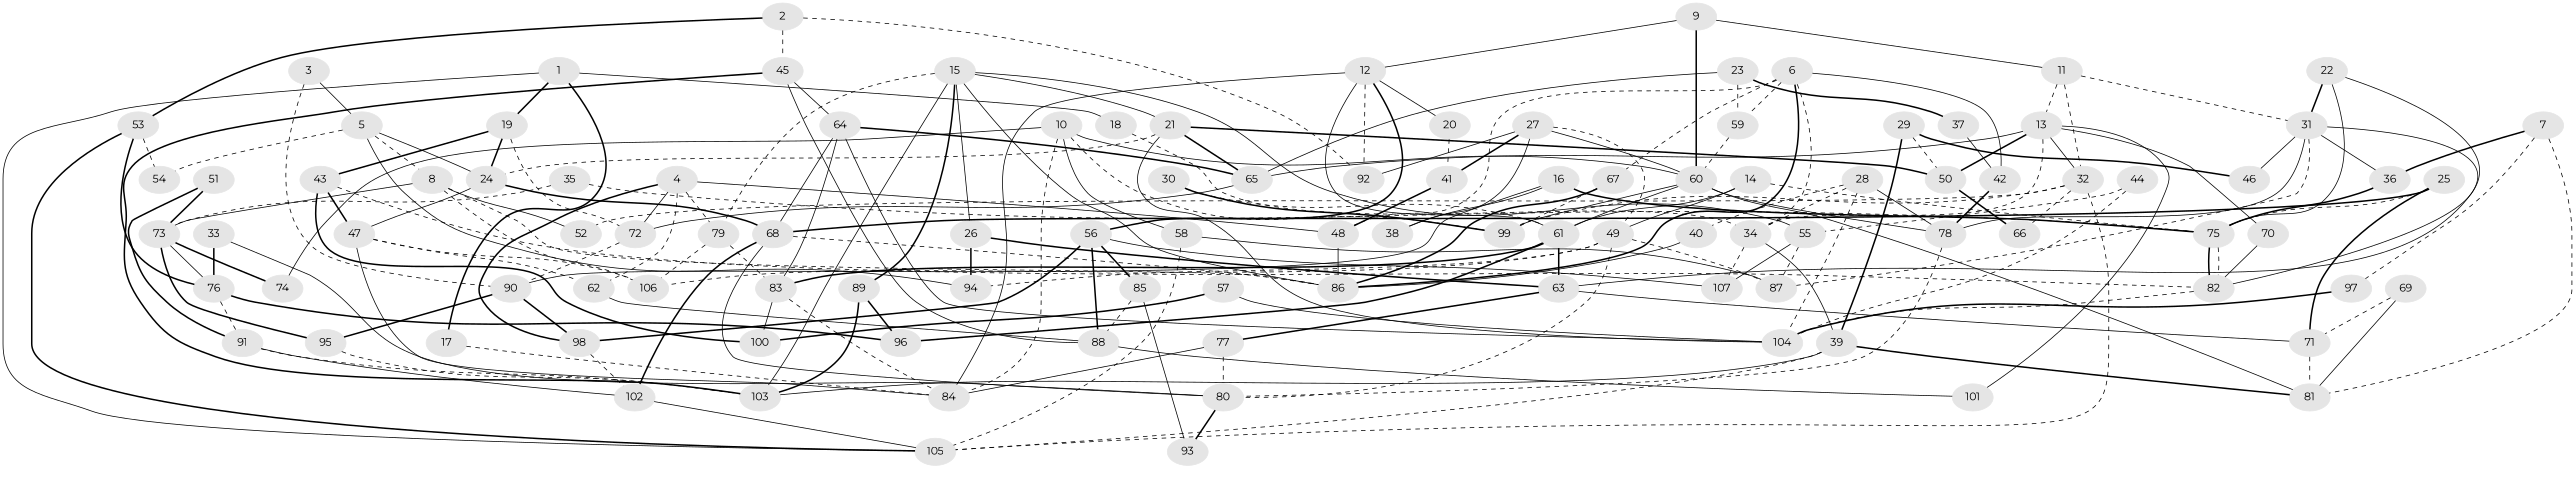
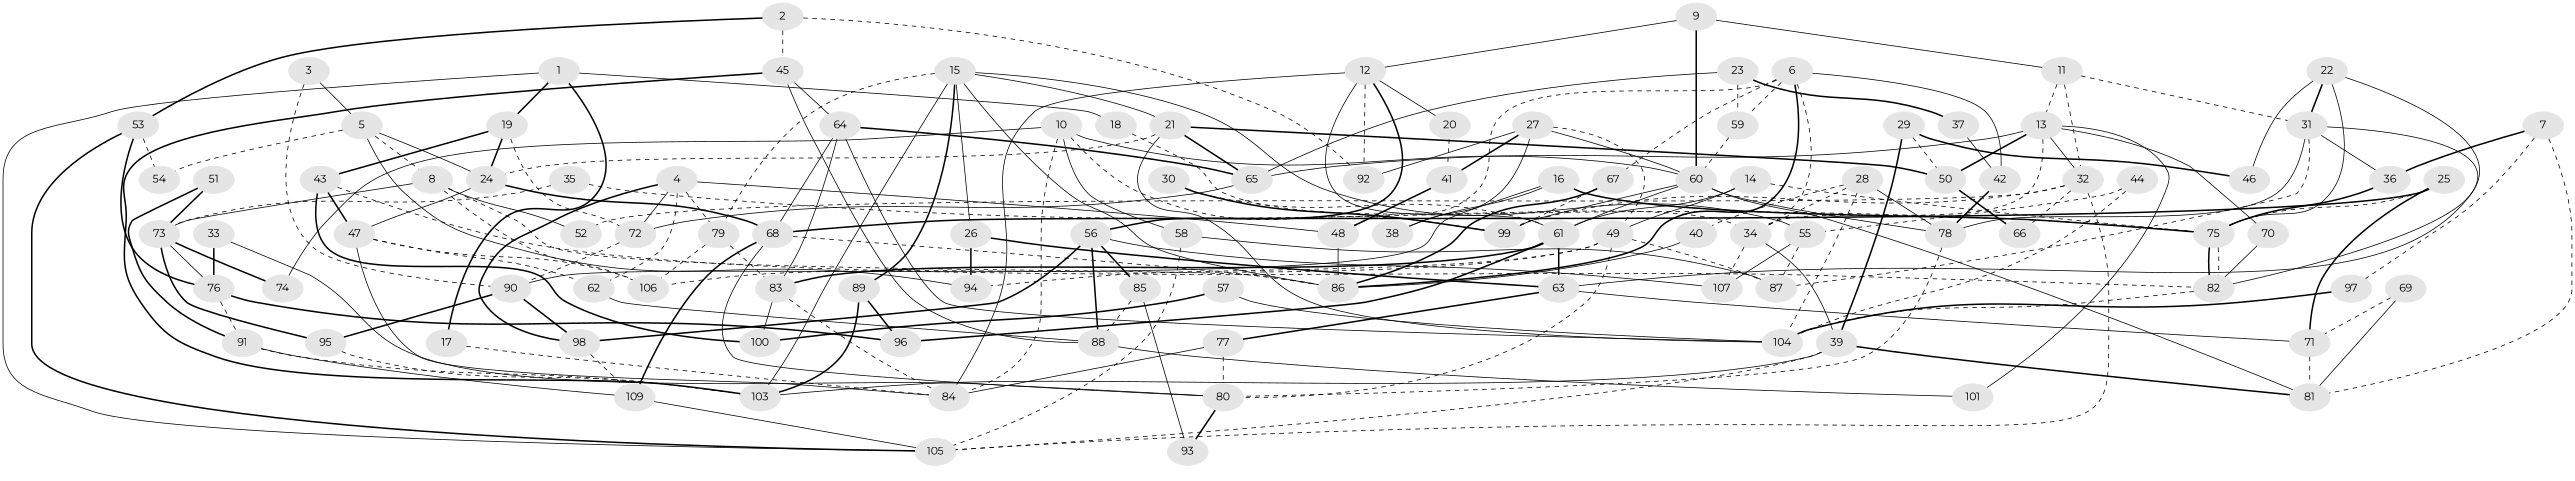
(2278, 153) -> (2278, 114)
(635, 397) -> (635, 397)
